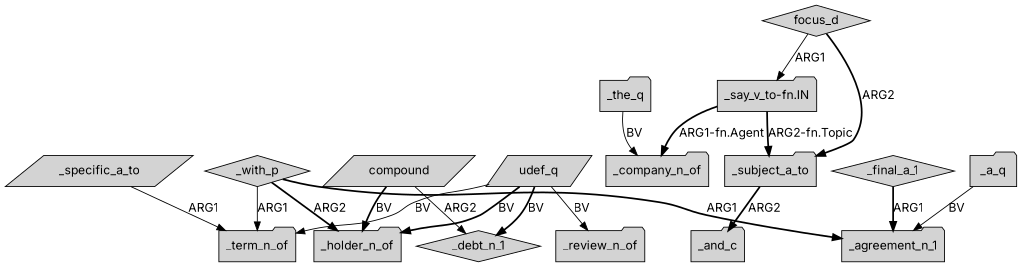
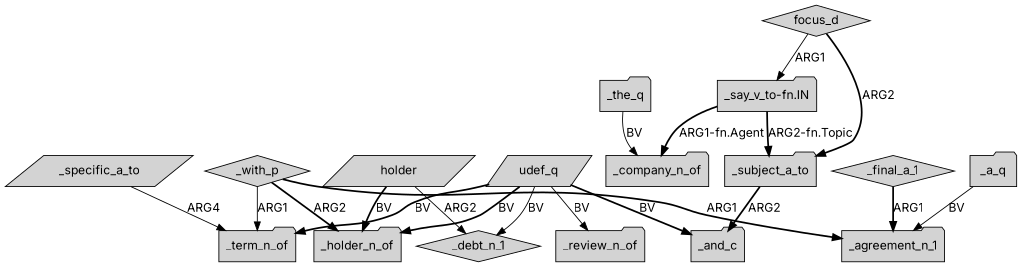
(399, 171) -> (399, 171)
none -> (627, 208)
(204, 209) -> (204, 209)
(523, 211) -> (523, 211)
(398, 212) -> (398, 212)
